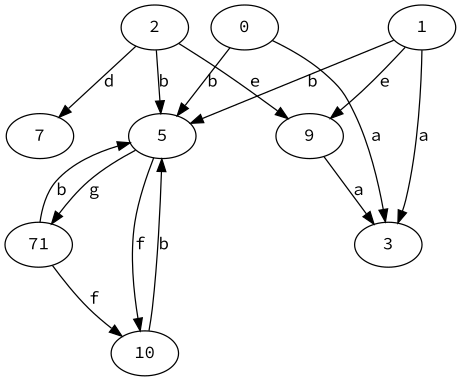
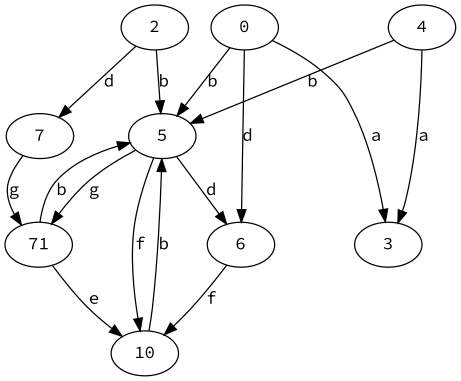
(422, 27) -> (422, 27)
(310, 136) -> none
none -> (8, 184)
none -> (241, 245)
(94, 299) -> (94, 299)
